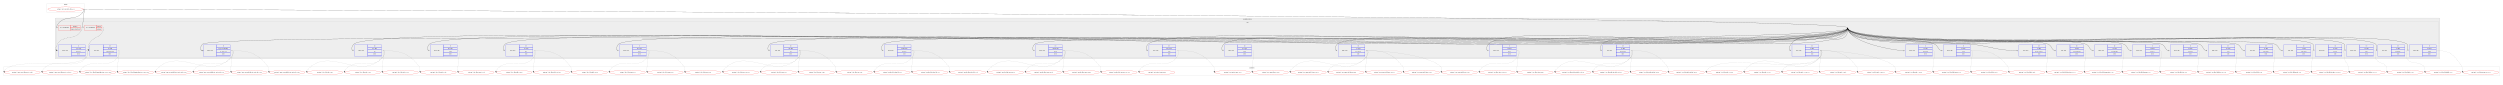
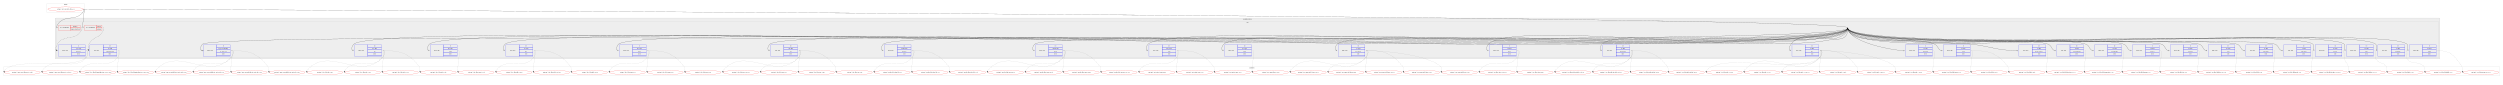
none -> (1195, 72)
